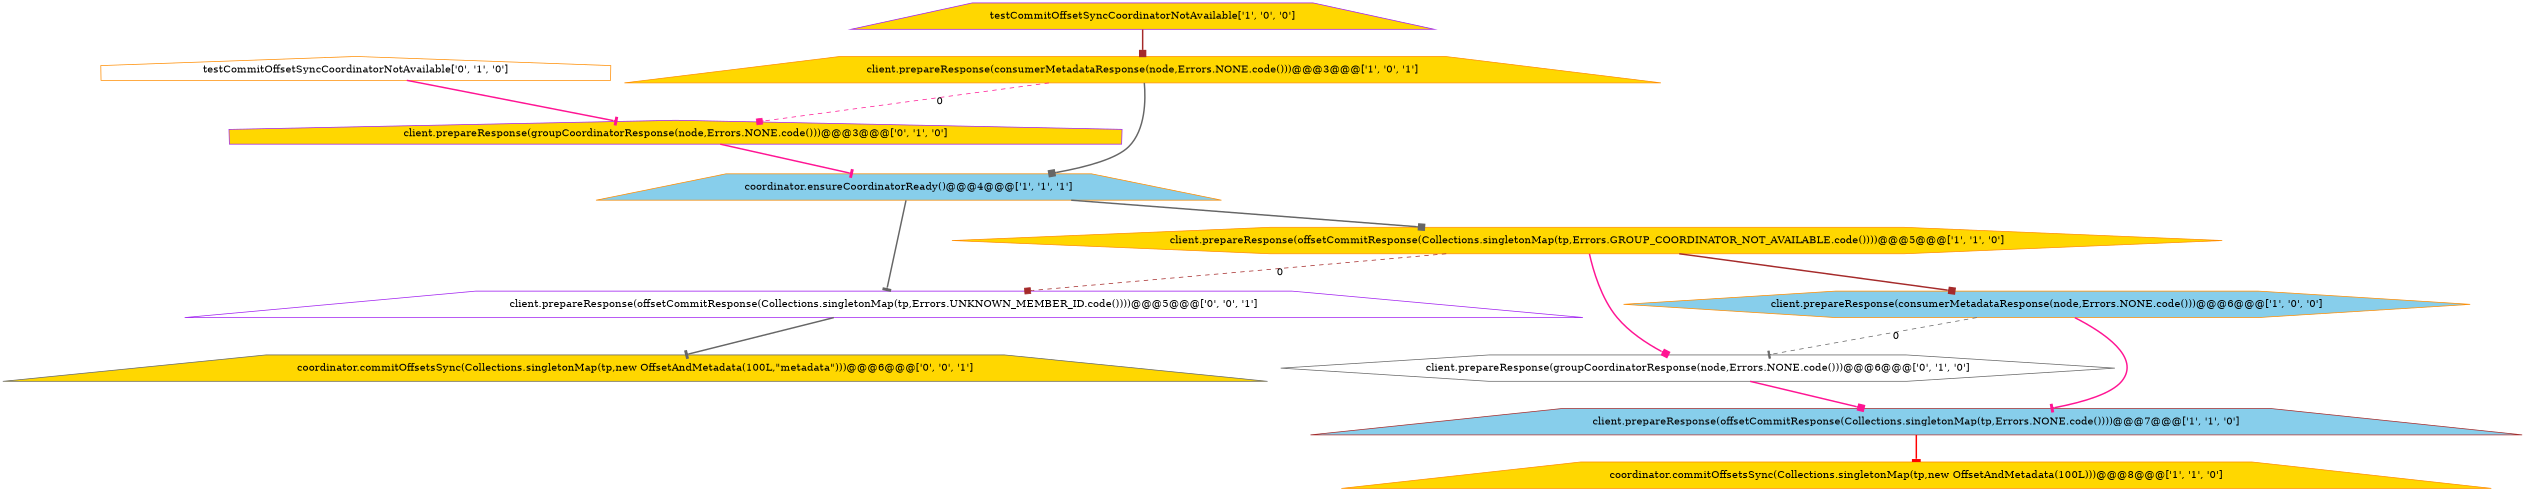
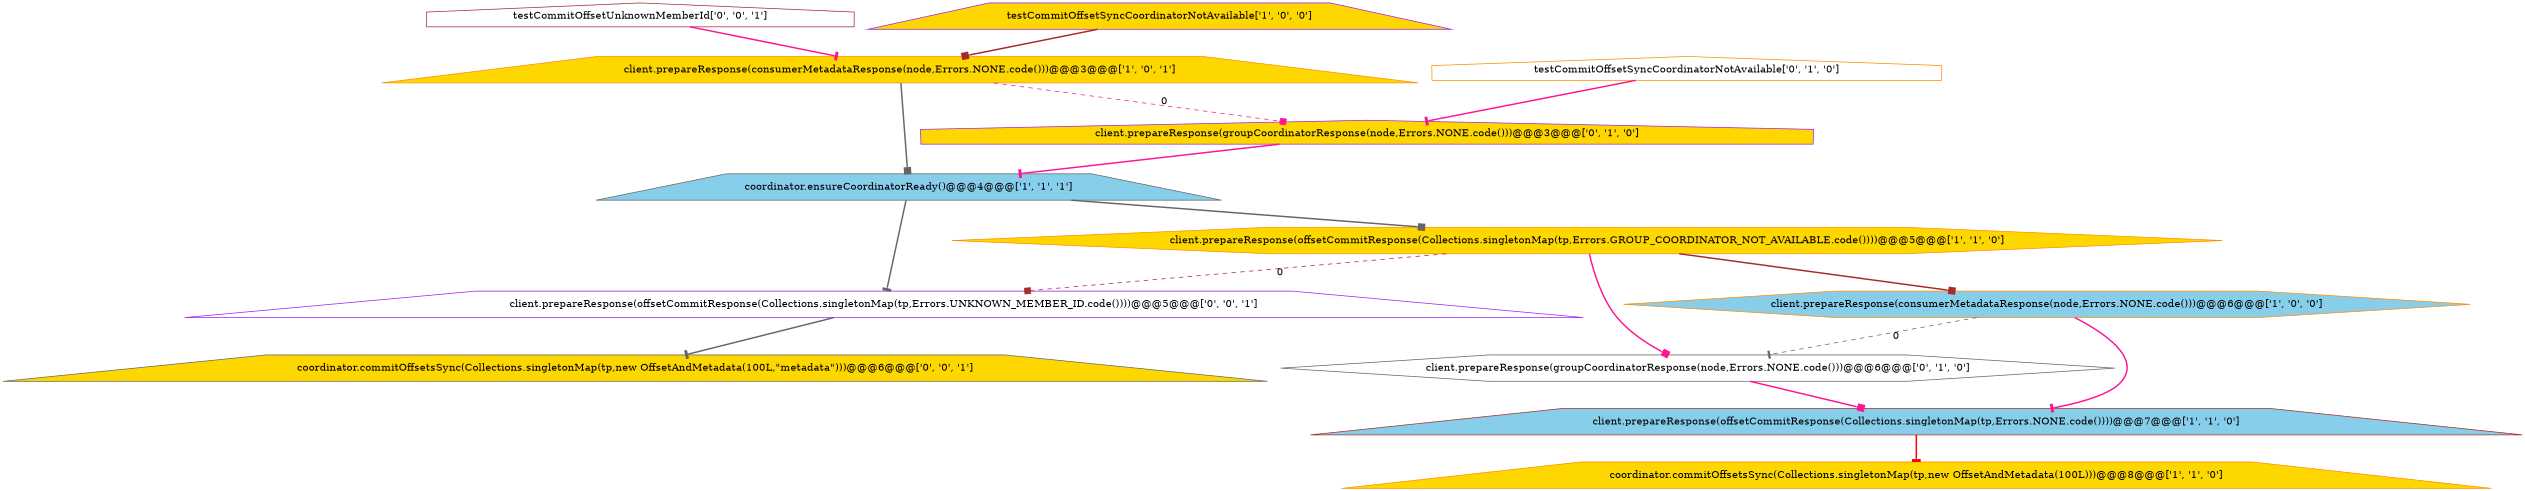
none -> (640, 16)
(909, 187) -> (909, 187)
